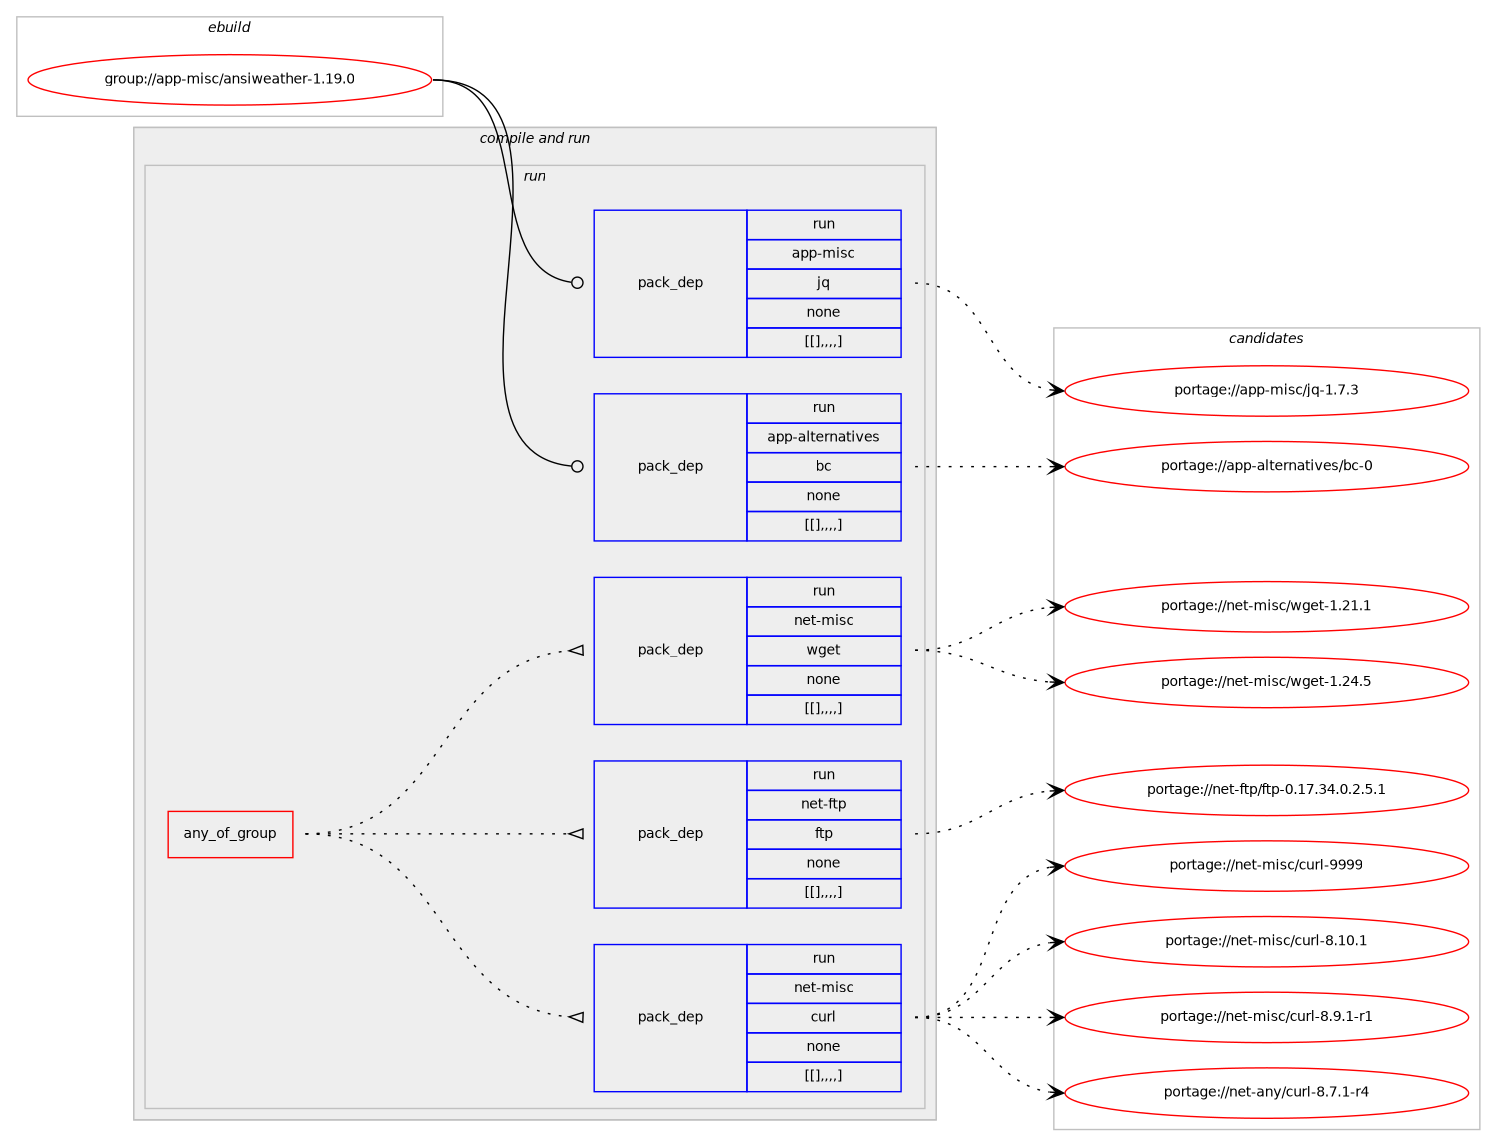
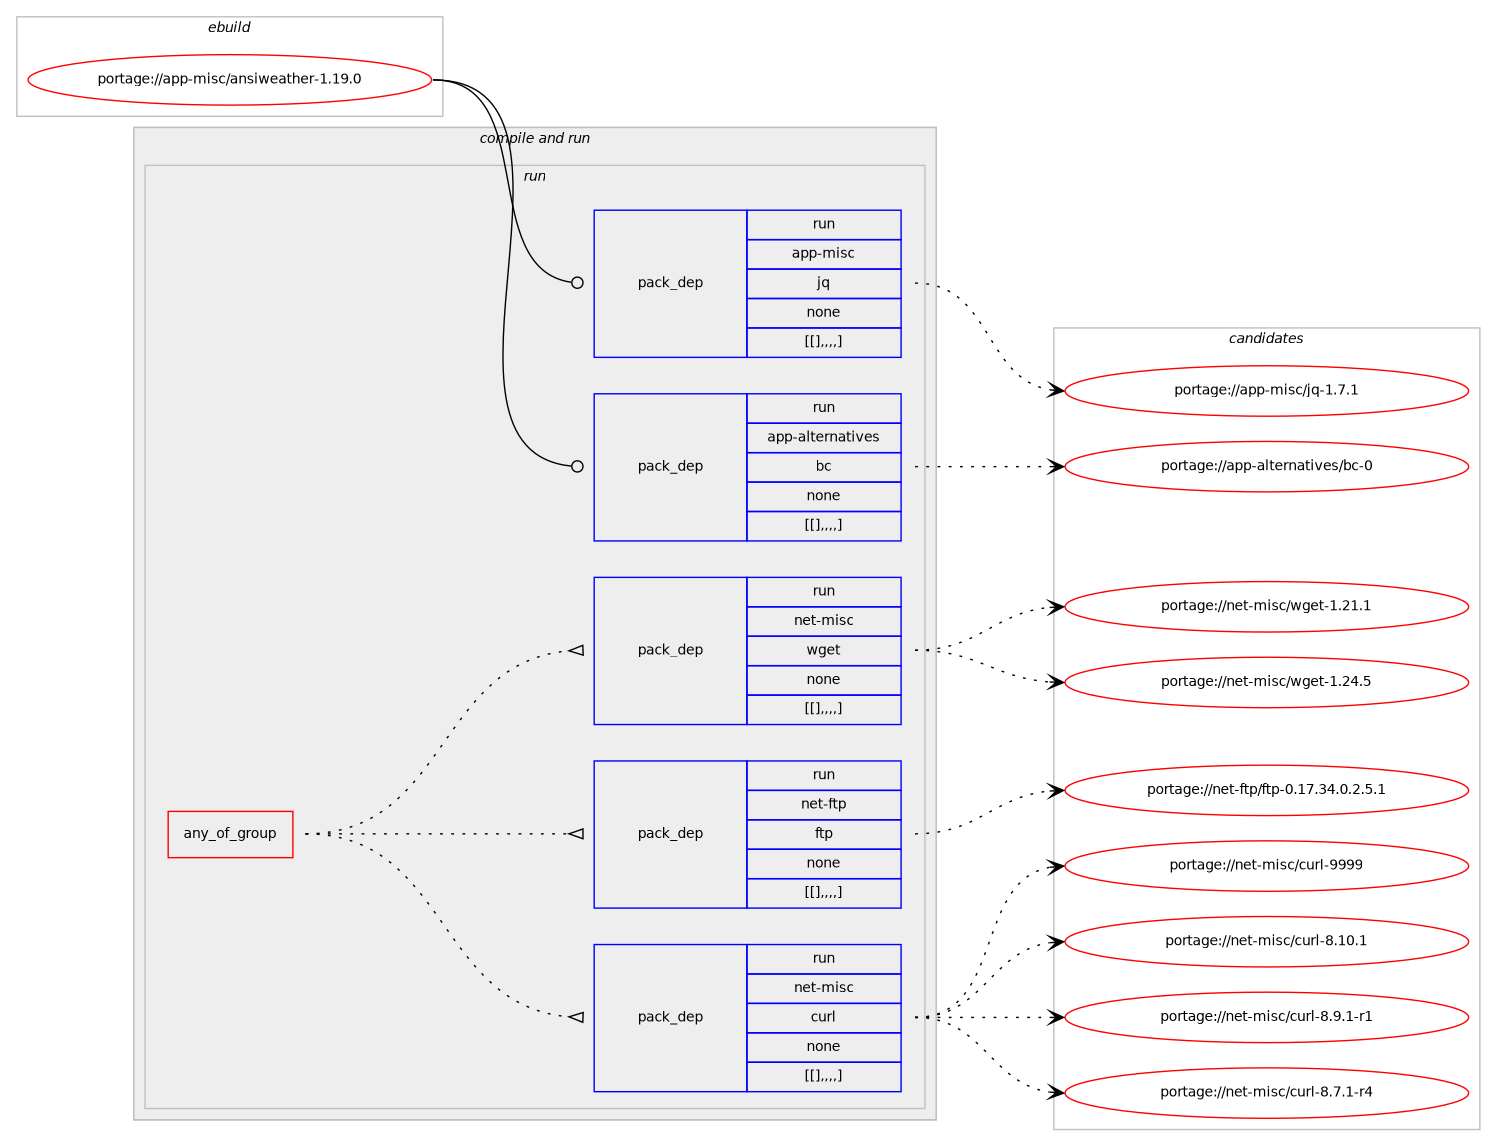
(230, 80) -> (230, 80)
(1267, 391) -> (1267, 391)
(1267, 1093) -> (1267, 1093)
